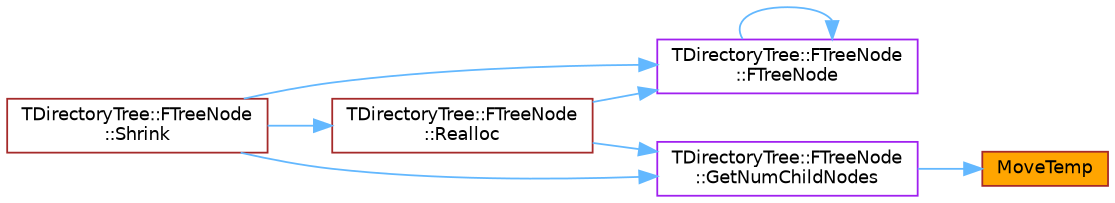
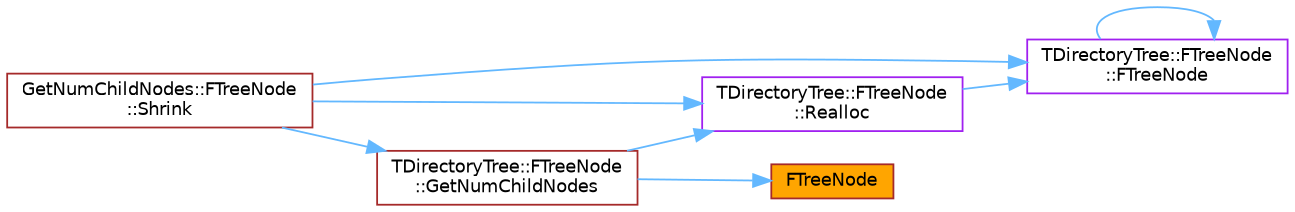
(137, 126) -> (160, 101)
(462, 126) -> (832, 104)
(616, 146) -> (661, 143)
(787, 169) -> (507, 178)
(1045, 169) -> (832, 181)
